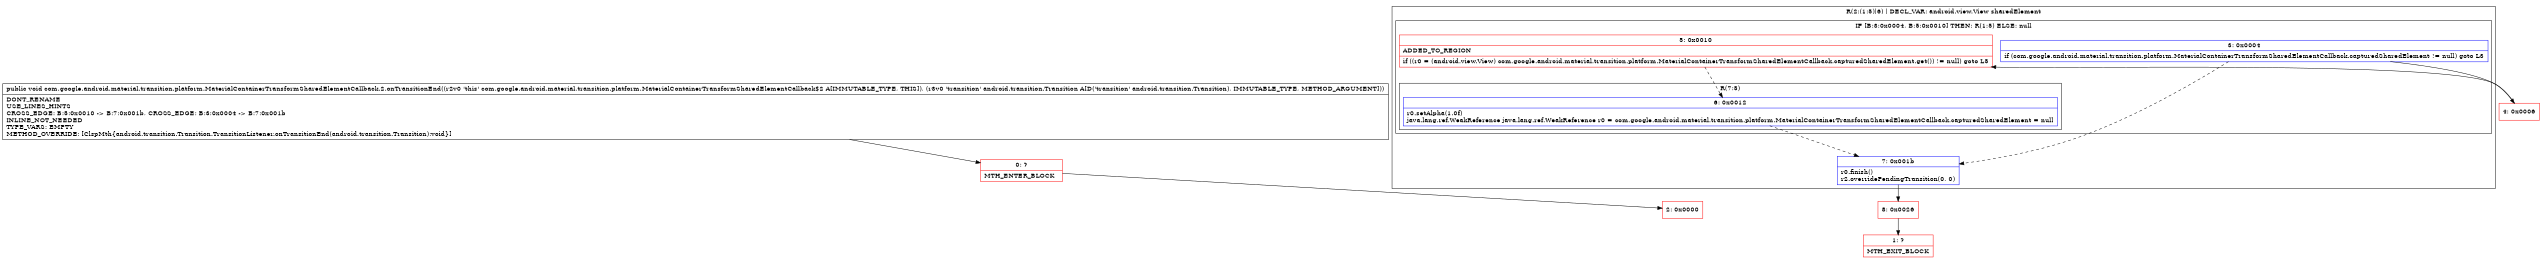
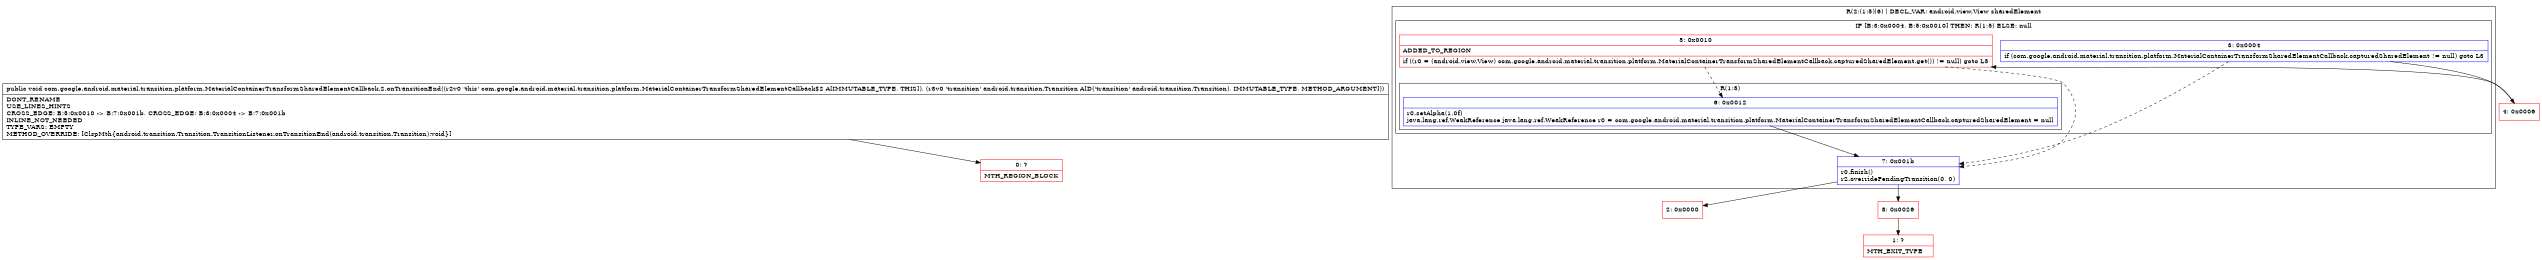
(1730, 88) -> (1730, 88)
none -> (2075, 104)
(1812, 140) -> (1812, 140)
(1020, 176) -> (1022, 176)
(1360, 191) -> (1772, 193)
(1898, 251) -> (1895, 251)
